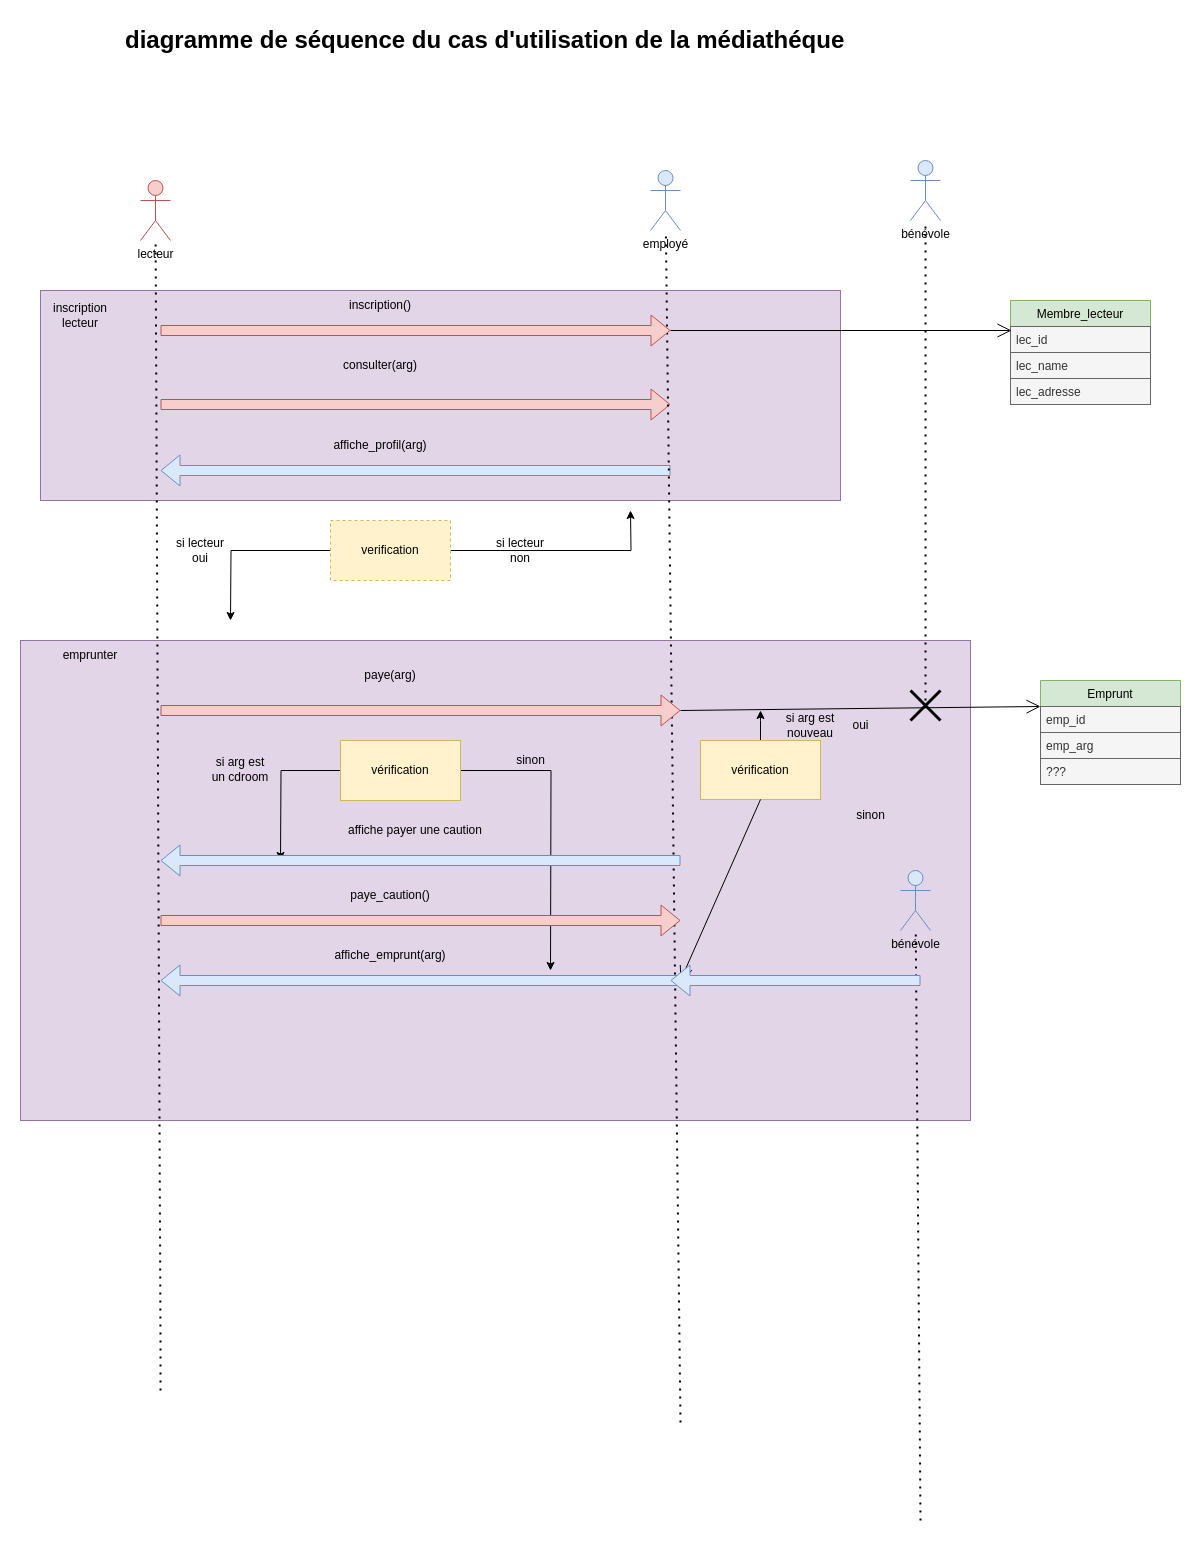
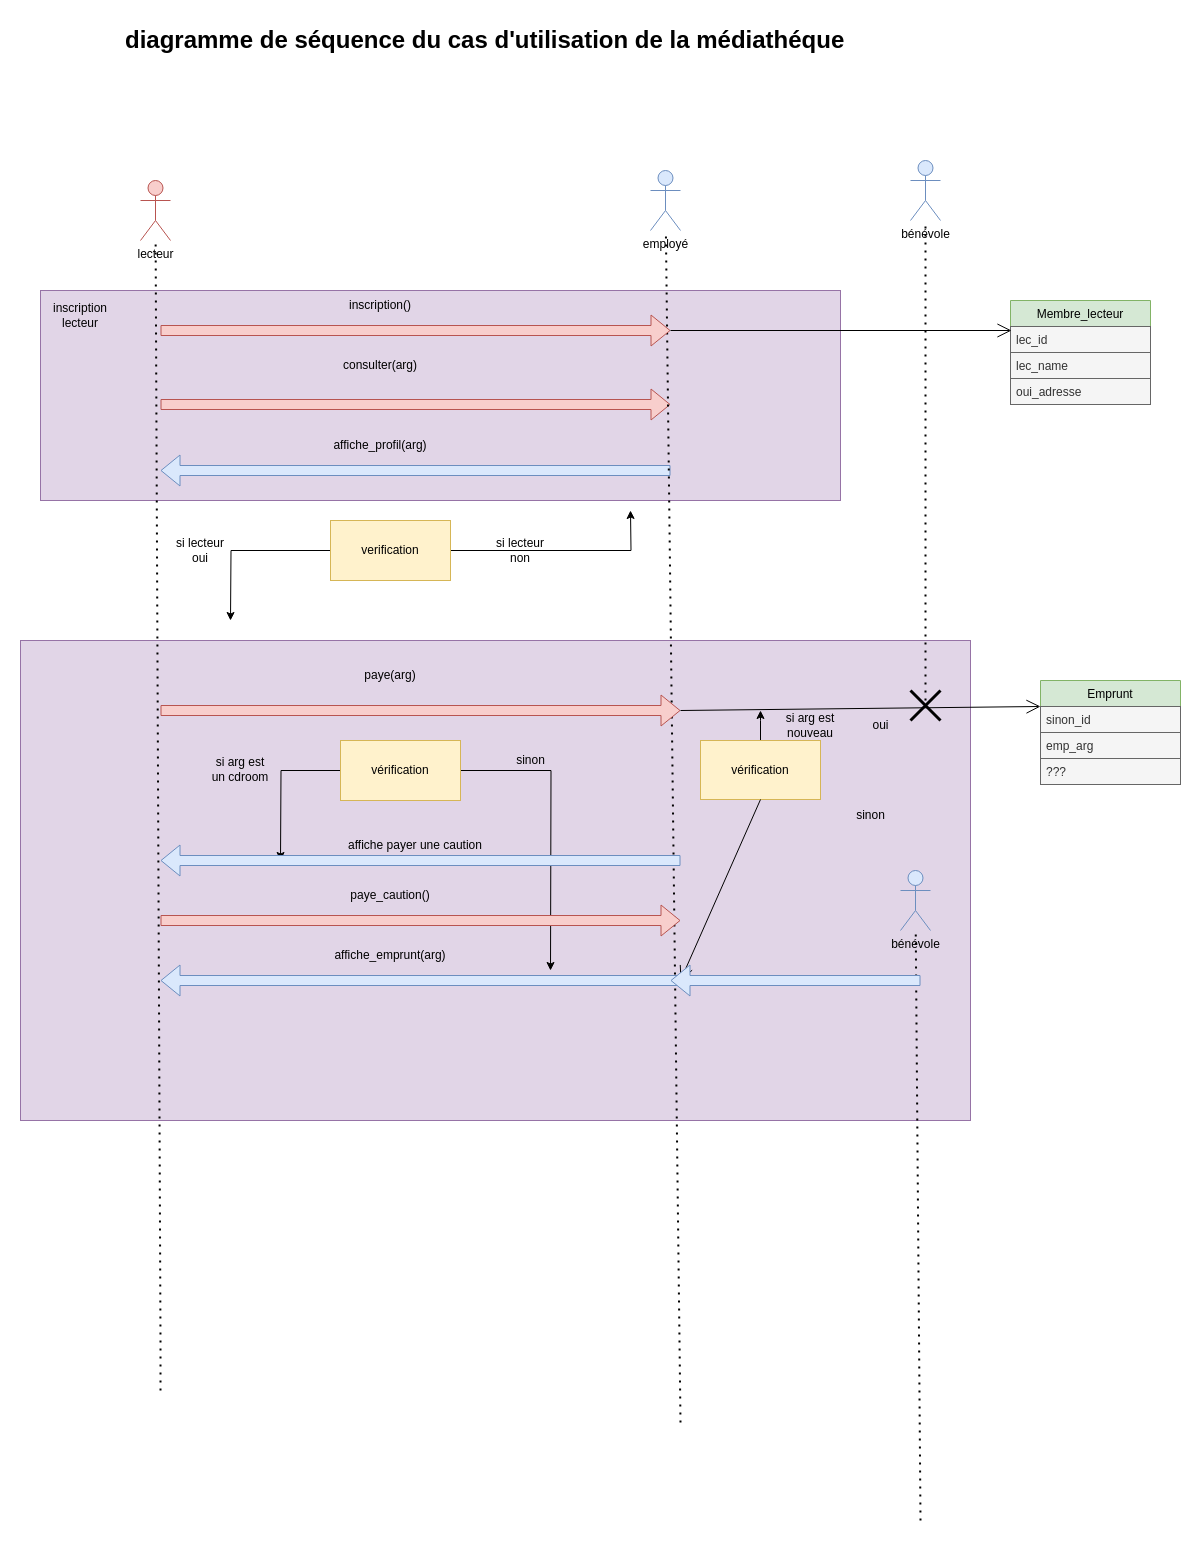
(1051, 392) -> (1051, 392)
(391, 551) -> (391, 551)
(91, 656) -> none
(1065, 720) -> (1070, 720)
(861, 726) -> (881, 726)
(416, 831) -> (416, 846)
